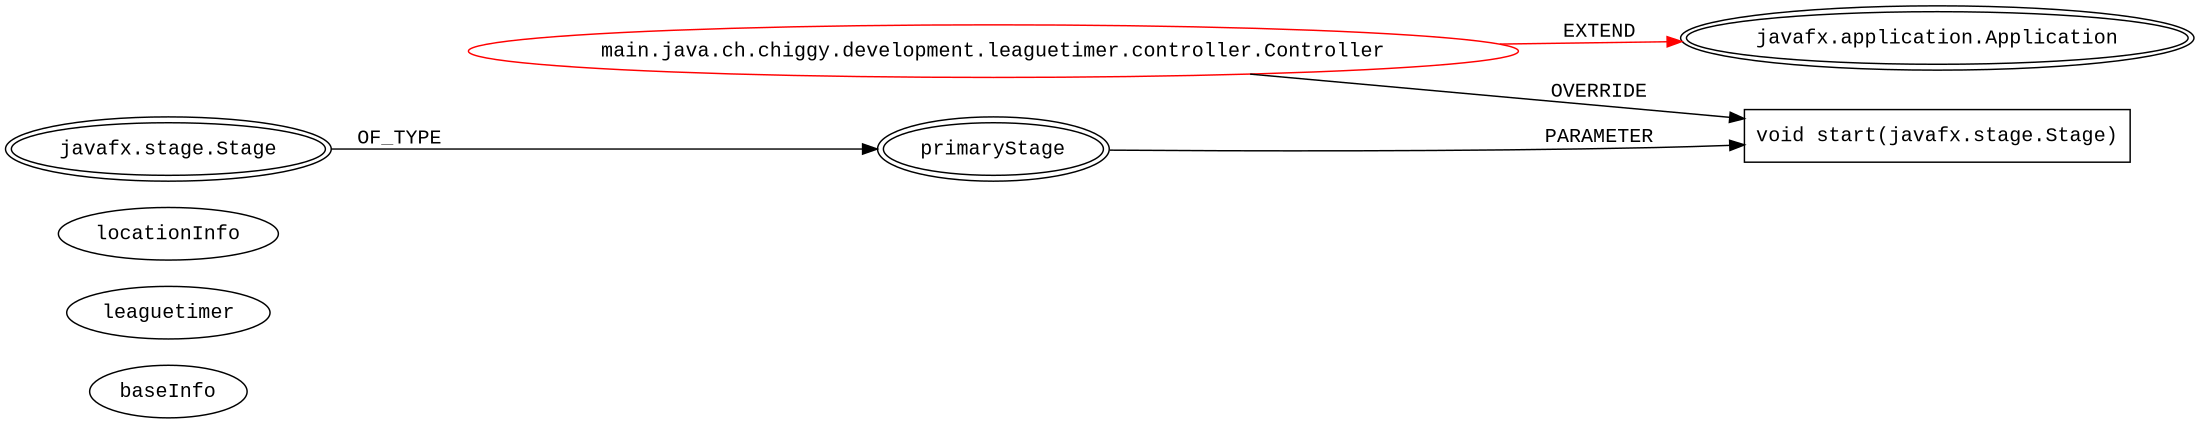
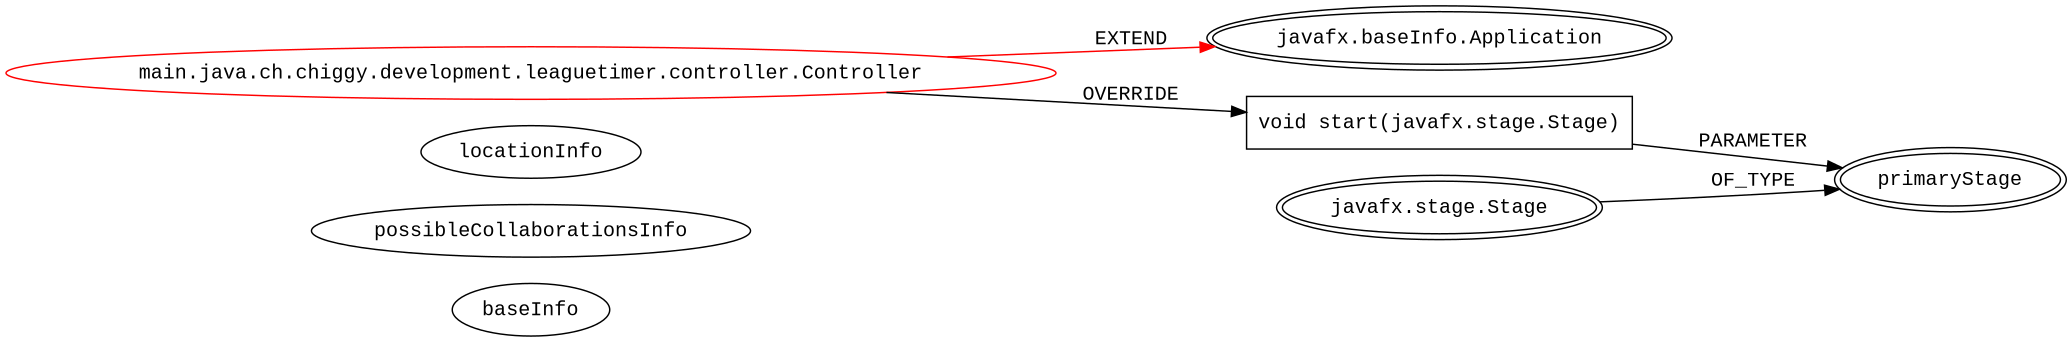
(1937, 38) -> (1439, 38)
(1420, 151) -> (1730, 155)
(168, 313) -> (531, 231)
